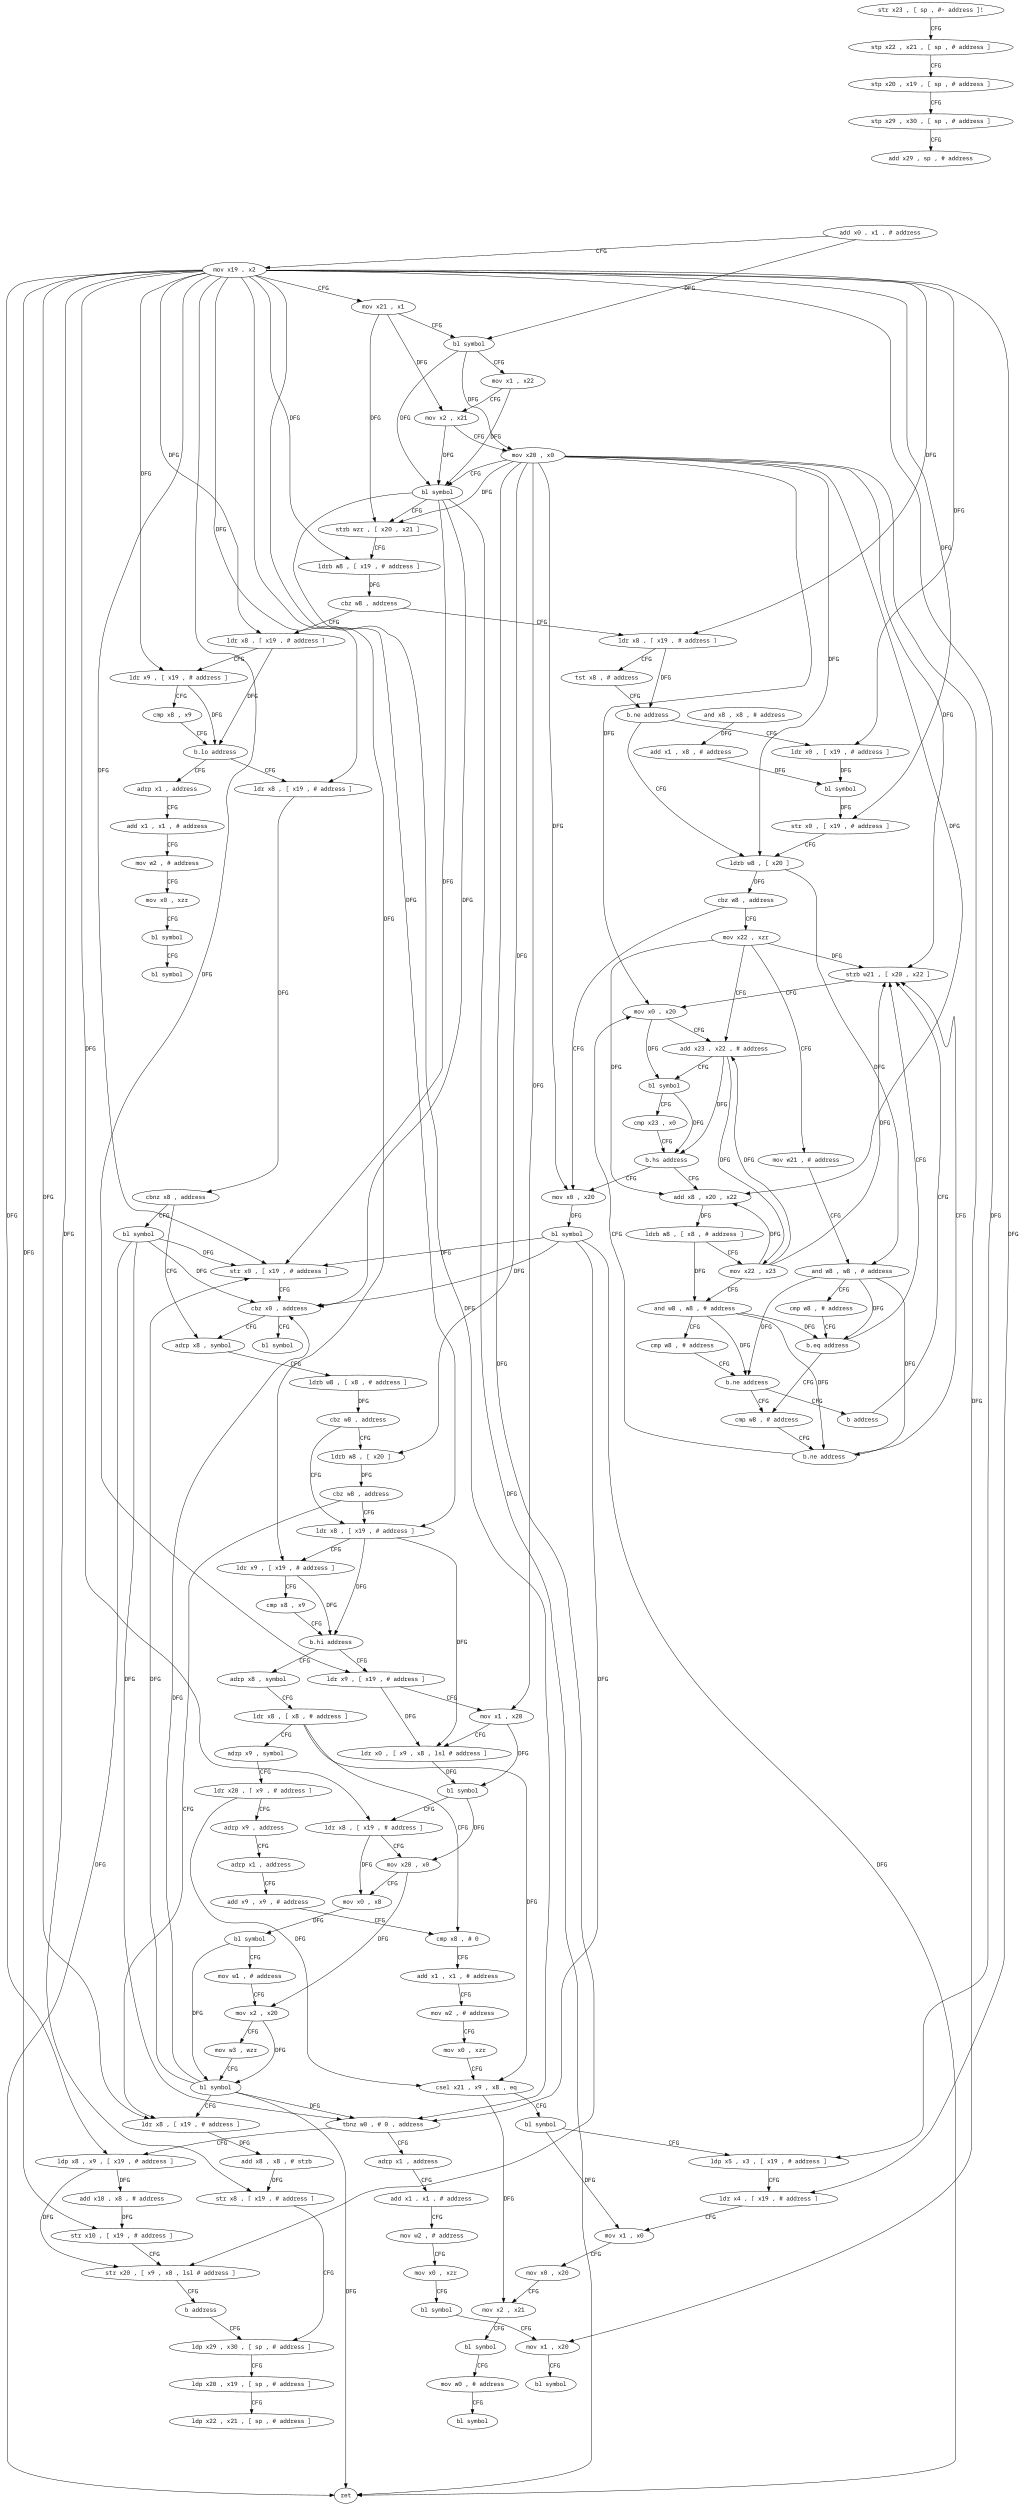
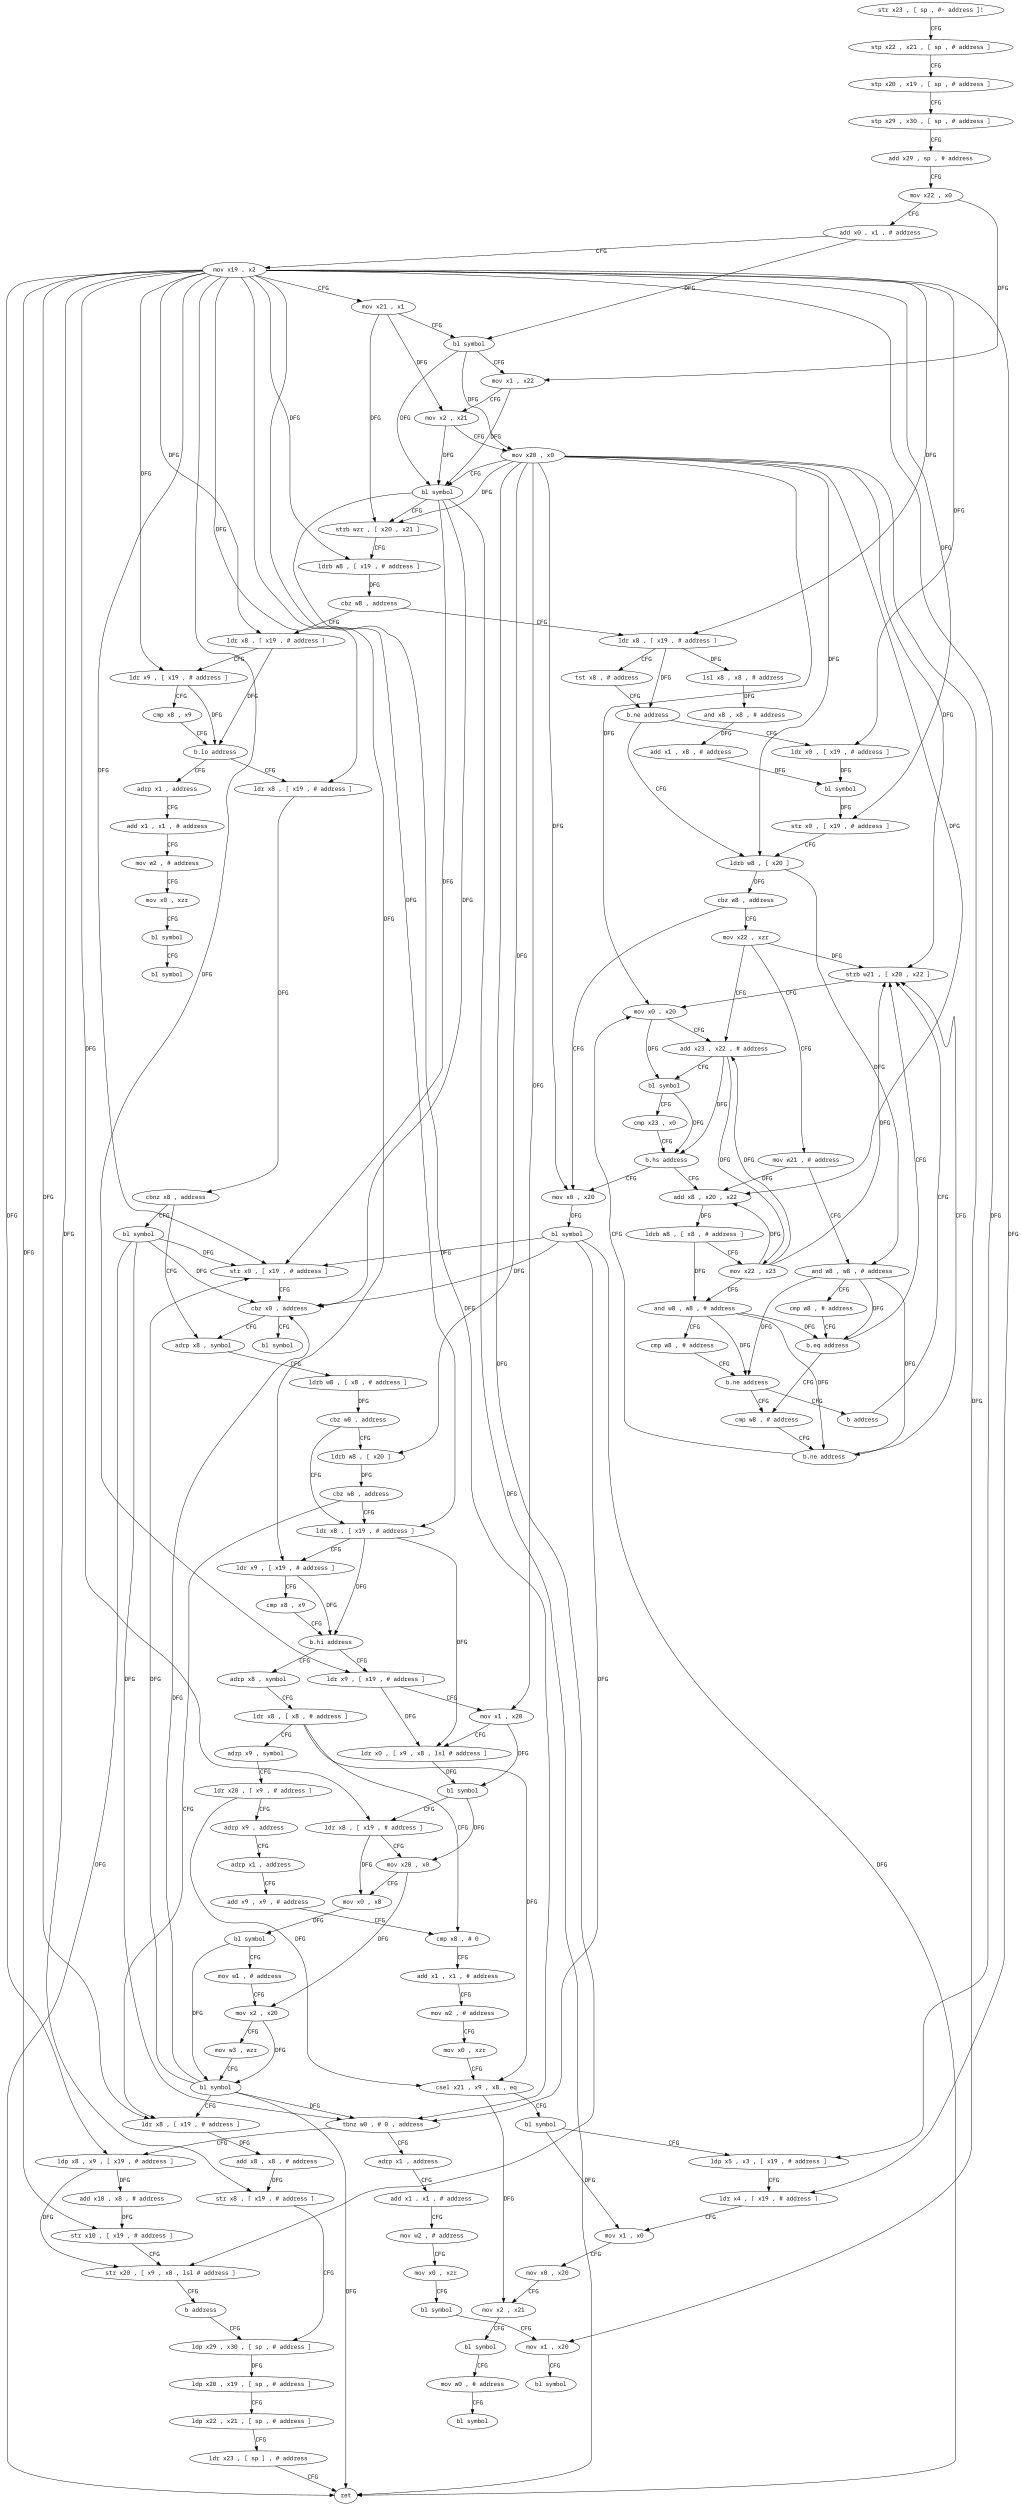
none -> (931, 196)
none -> (743, 678)
(611, 1045) -> (759, 1178)
(277, 2162) -> (277, 2162)
(257, 2366) -> (257, 2366)
none -> (258, 2459)
